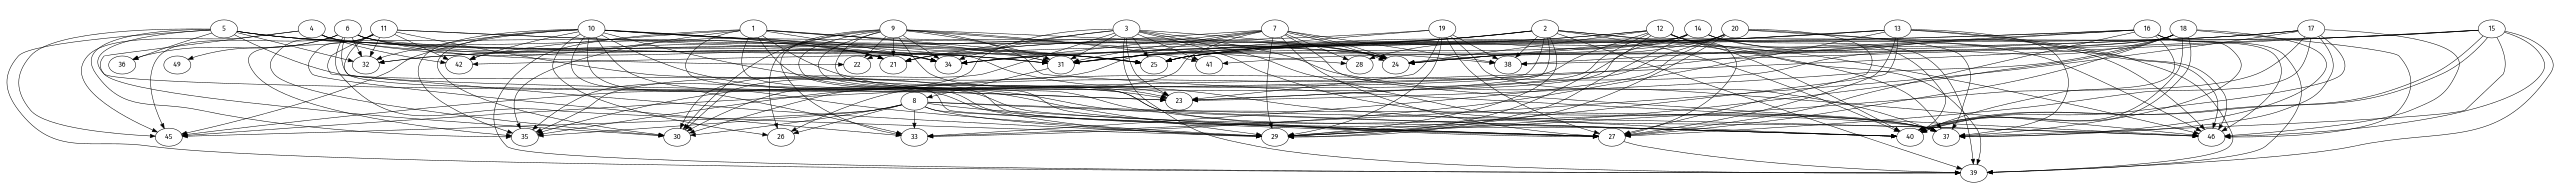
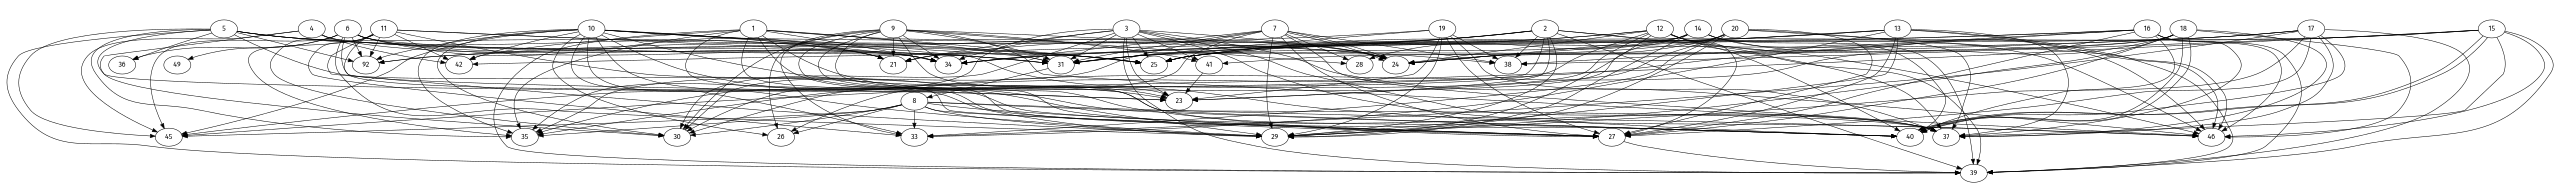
(366, 65) -> (366, 65)
(857, 65) -> none
(1687, 84) -> (1196, 81)
(1780, 84) -> none
(2426, 104) -> (2322, 143)
